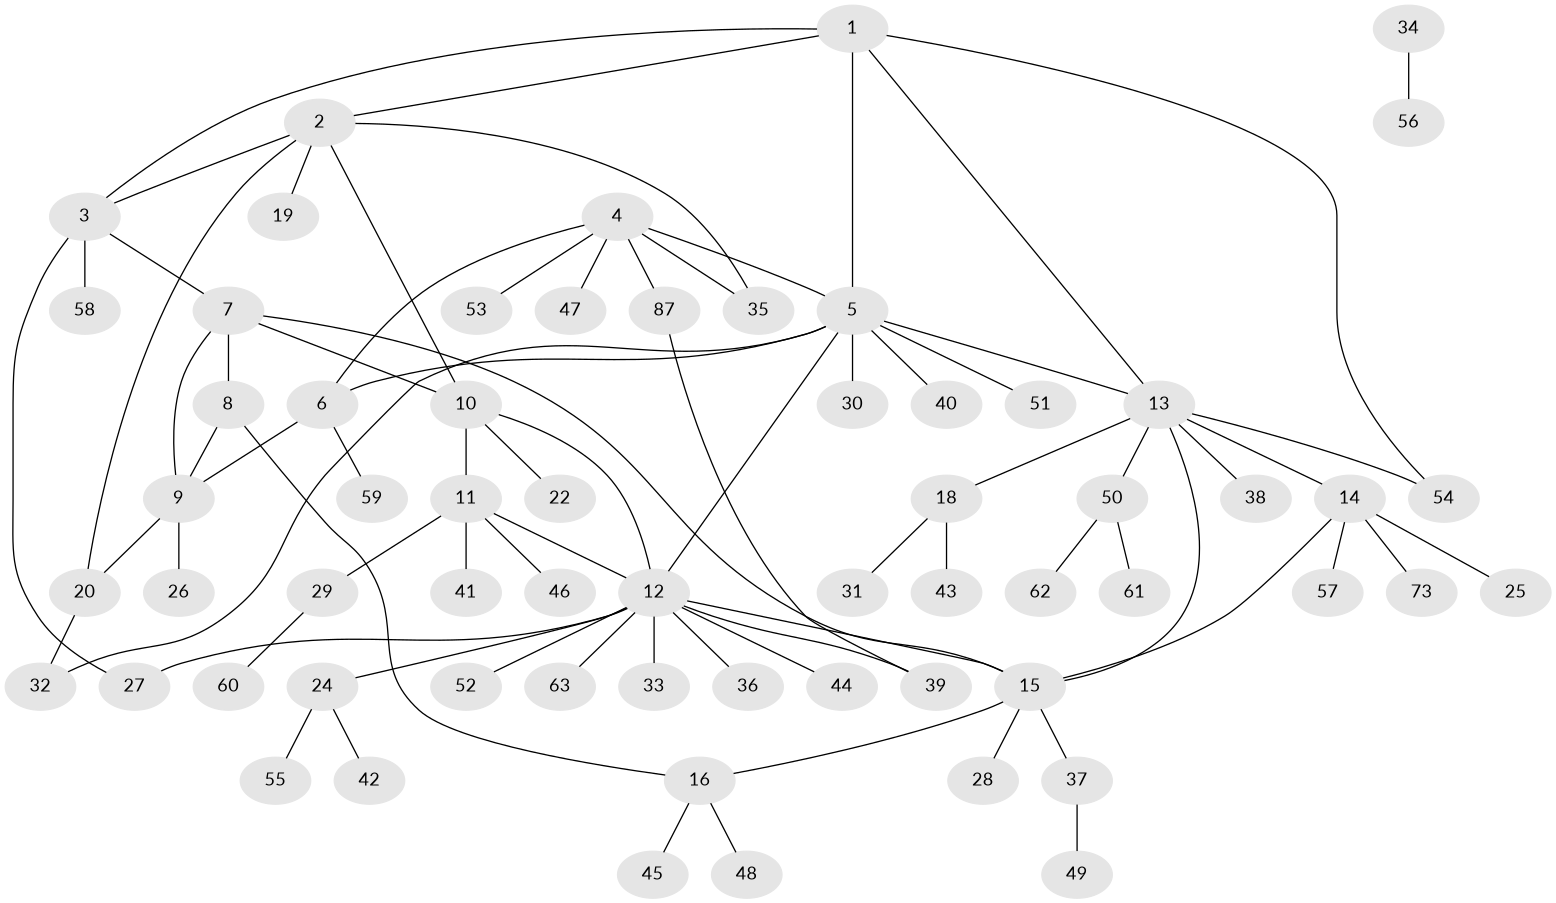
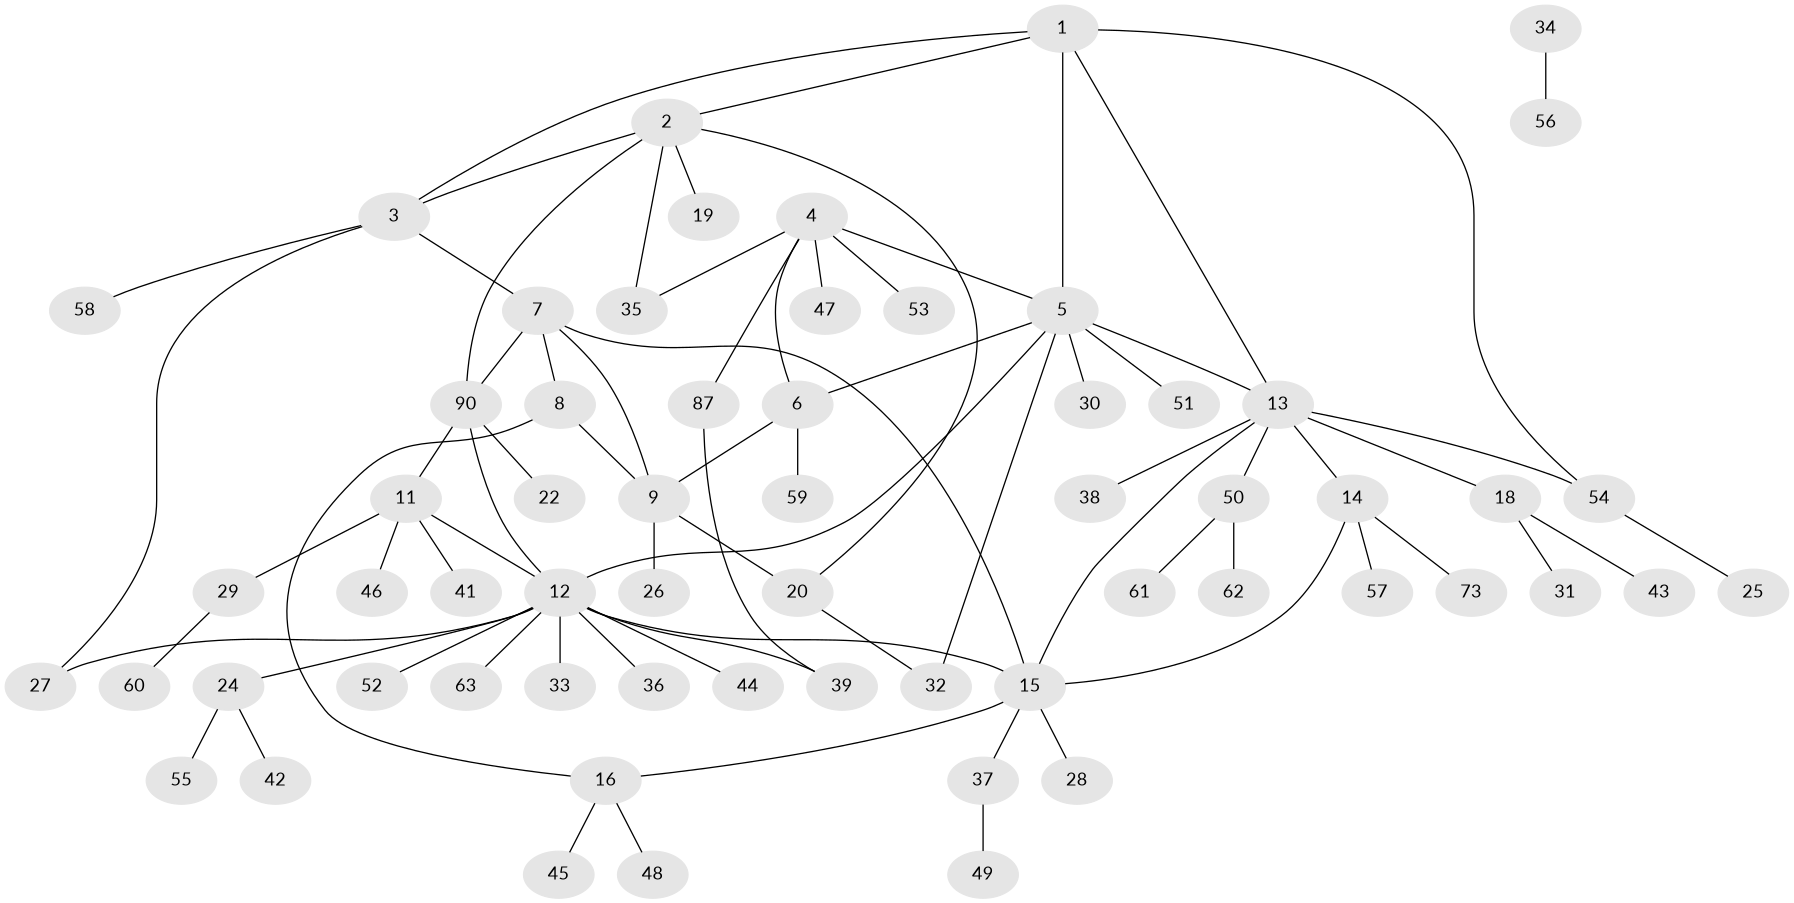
(466, 405) -> (466, 405)
(947, 405) -> none
(1433, 546) -> (1676, 546)
